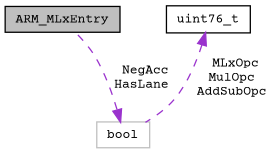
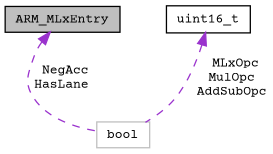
(208, 19) -> (208, 19)
(101, 68) -> (38, 103)
